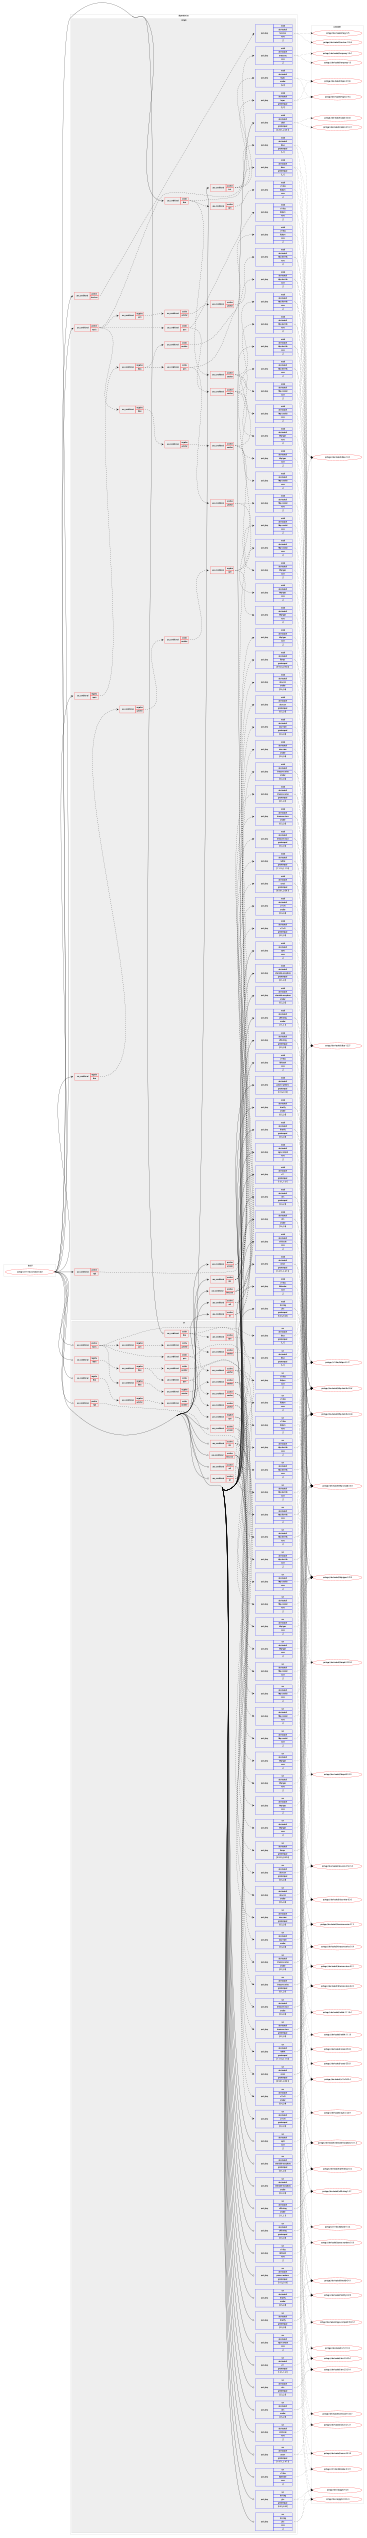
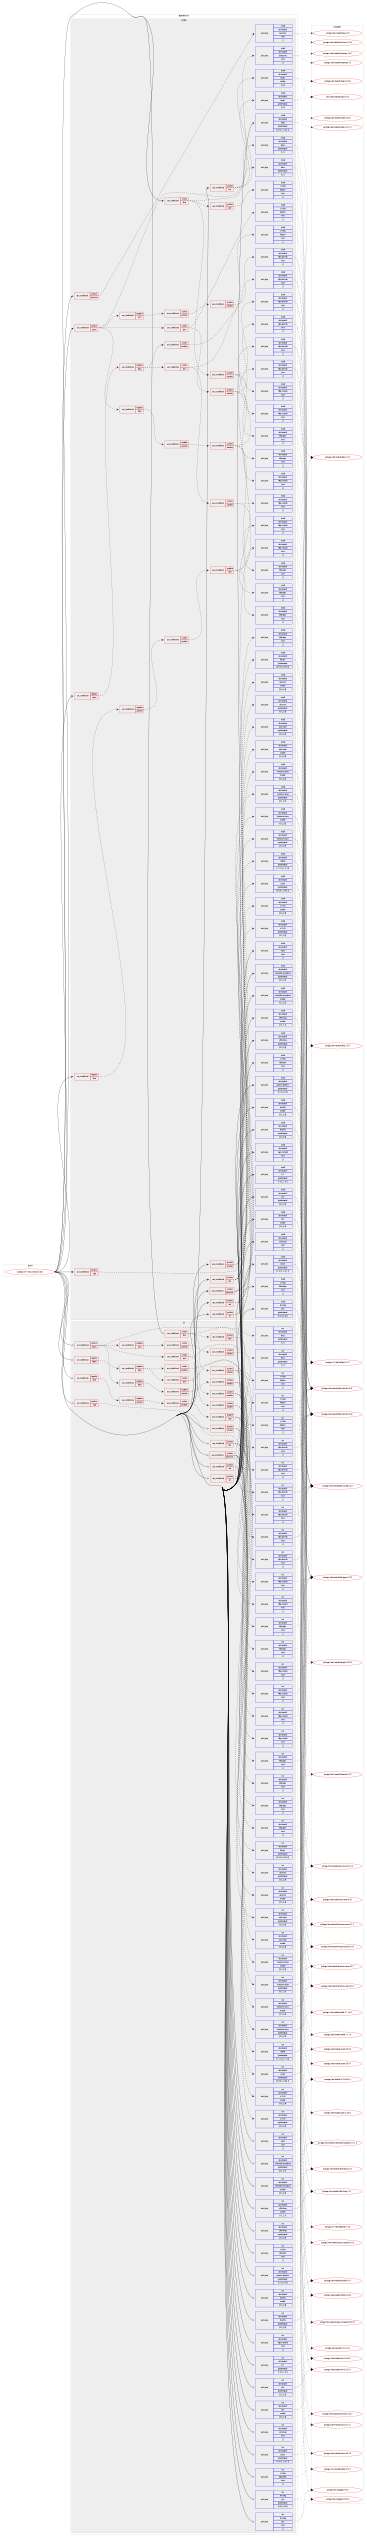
(337, 97) -> (337, 97)
